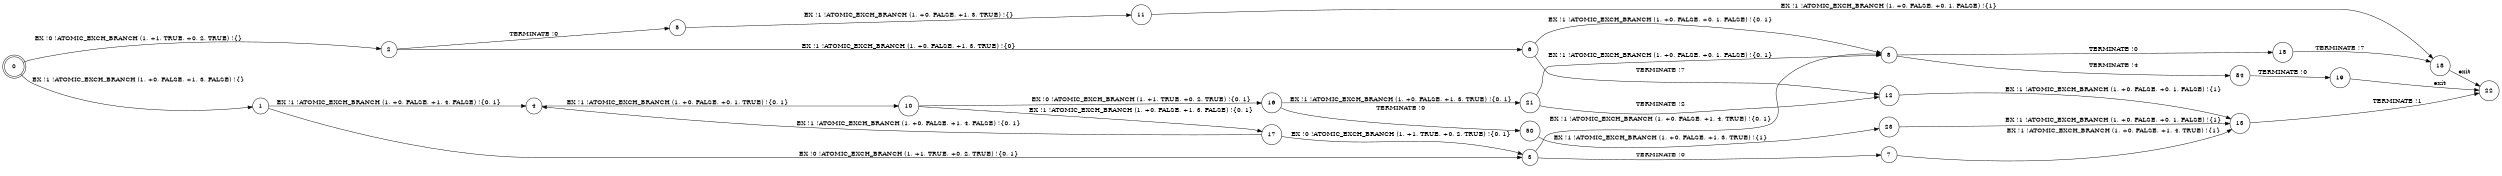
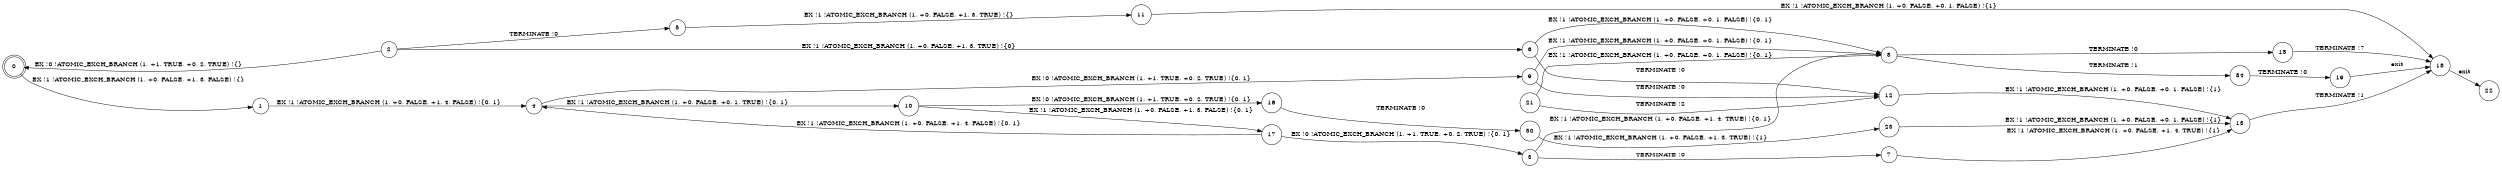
(199, 42) -> (205, 70)
(2114, 66) -> (2114, 66)
(1661, 70) -> (1661, 70)
none -> (1530, 76)
(2412, 85) -> (2388, 72)
(1399, 103) -> none
(2363, 113) -> (2341, 105)
(890, 157) -> none
